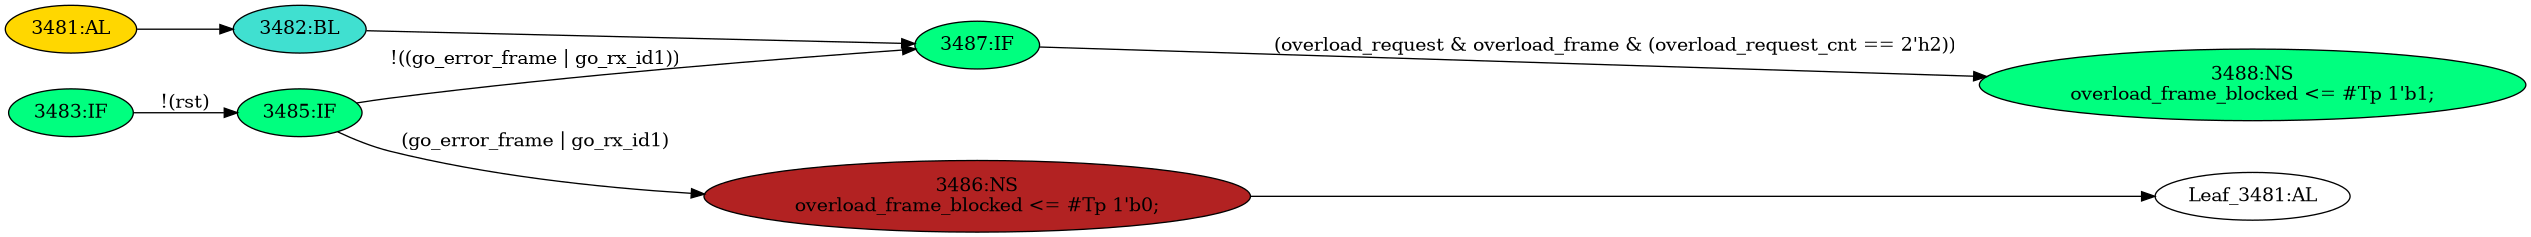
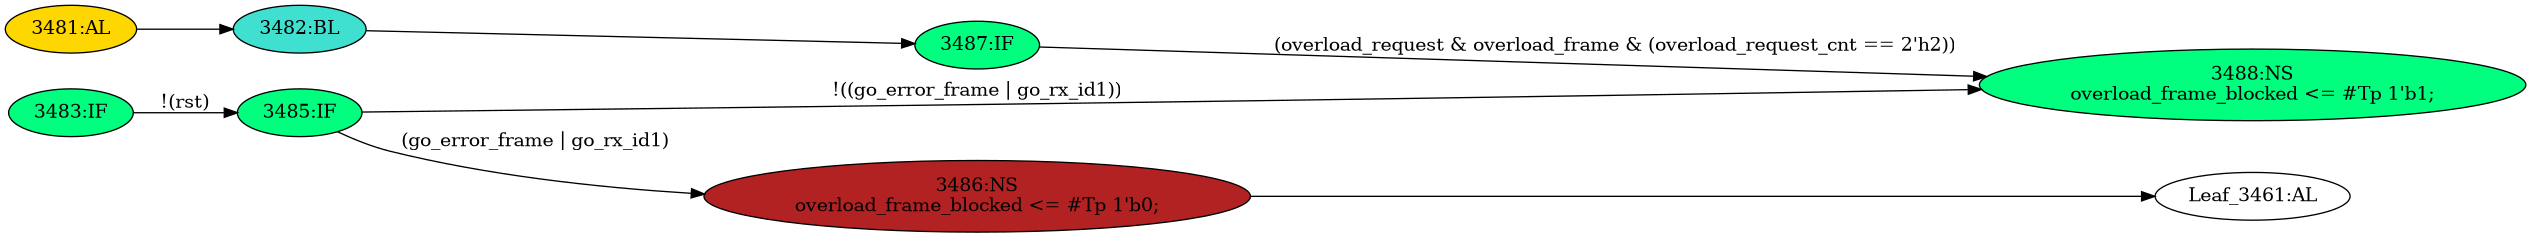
(629, 72) -> (1165, 102)
(2253, 196) -> (2253, 196)
